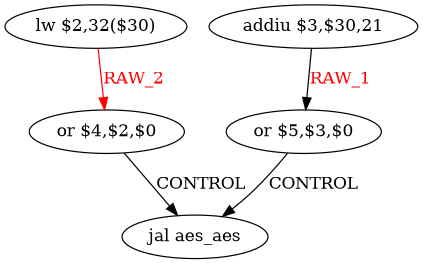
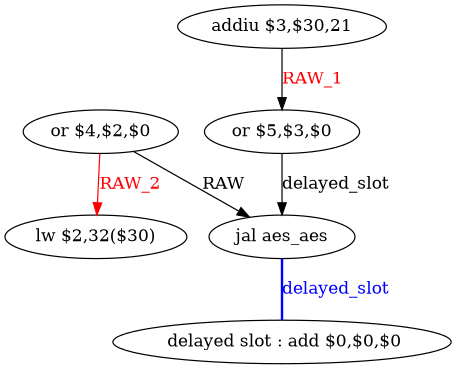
(101, 73) -> (99, 178)
(201, 184) -> (223, 184)
(313, 184) -> (336, 184)
none -> (282, 342)
